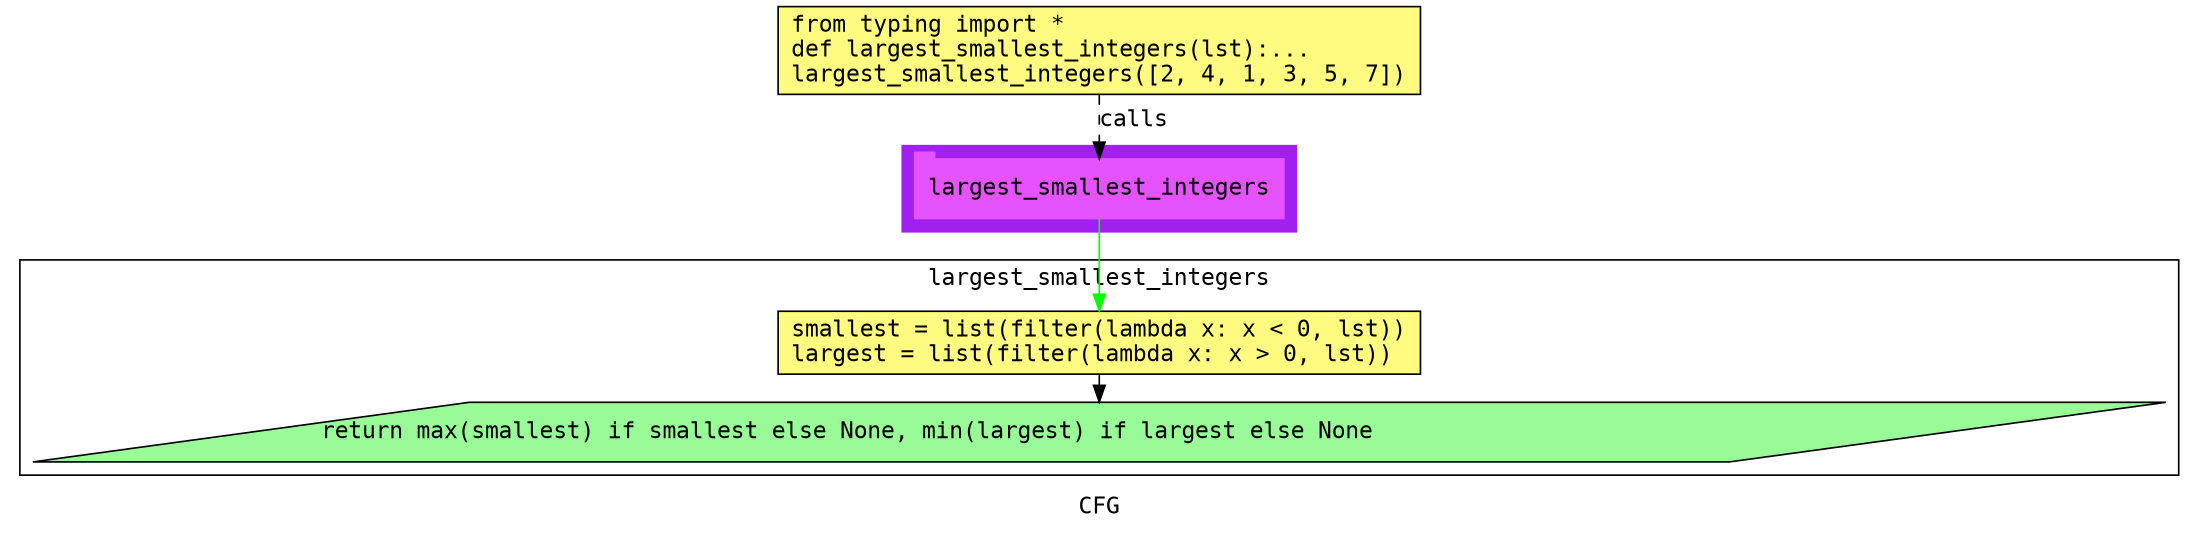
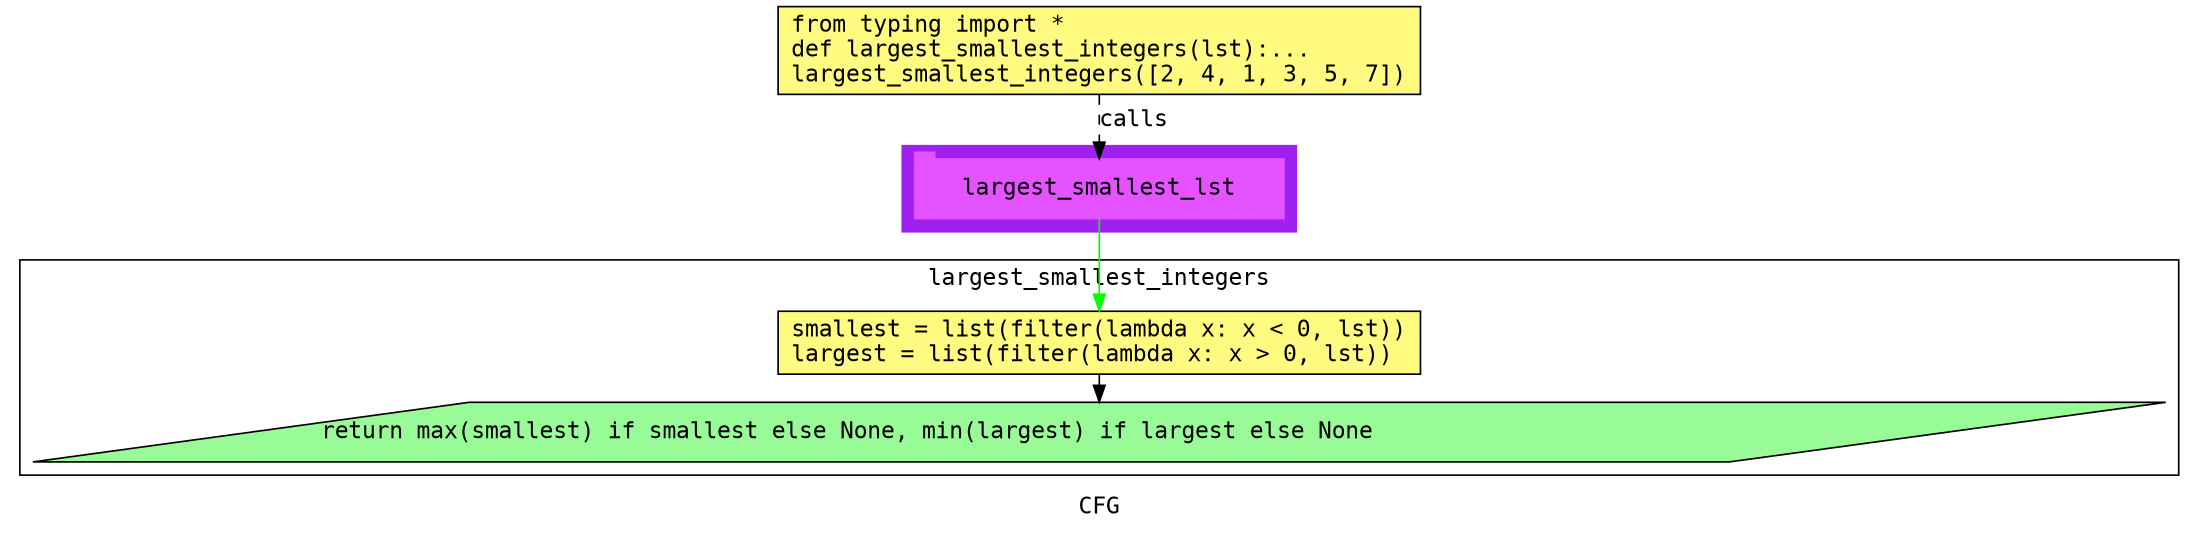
(1099, 189) -> (1099, 189)
